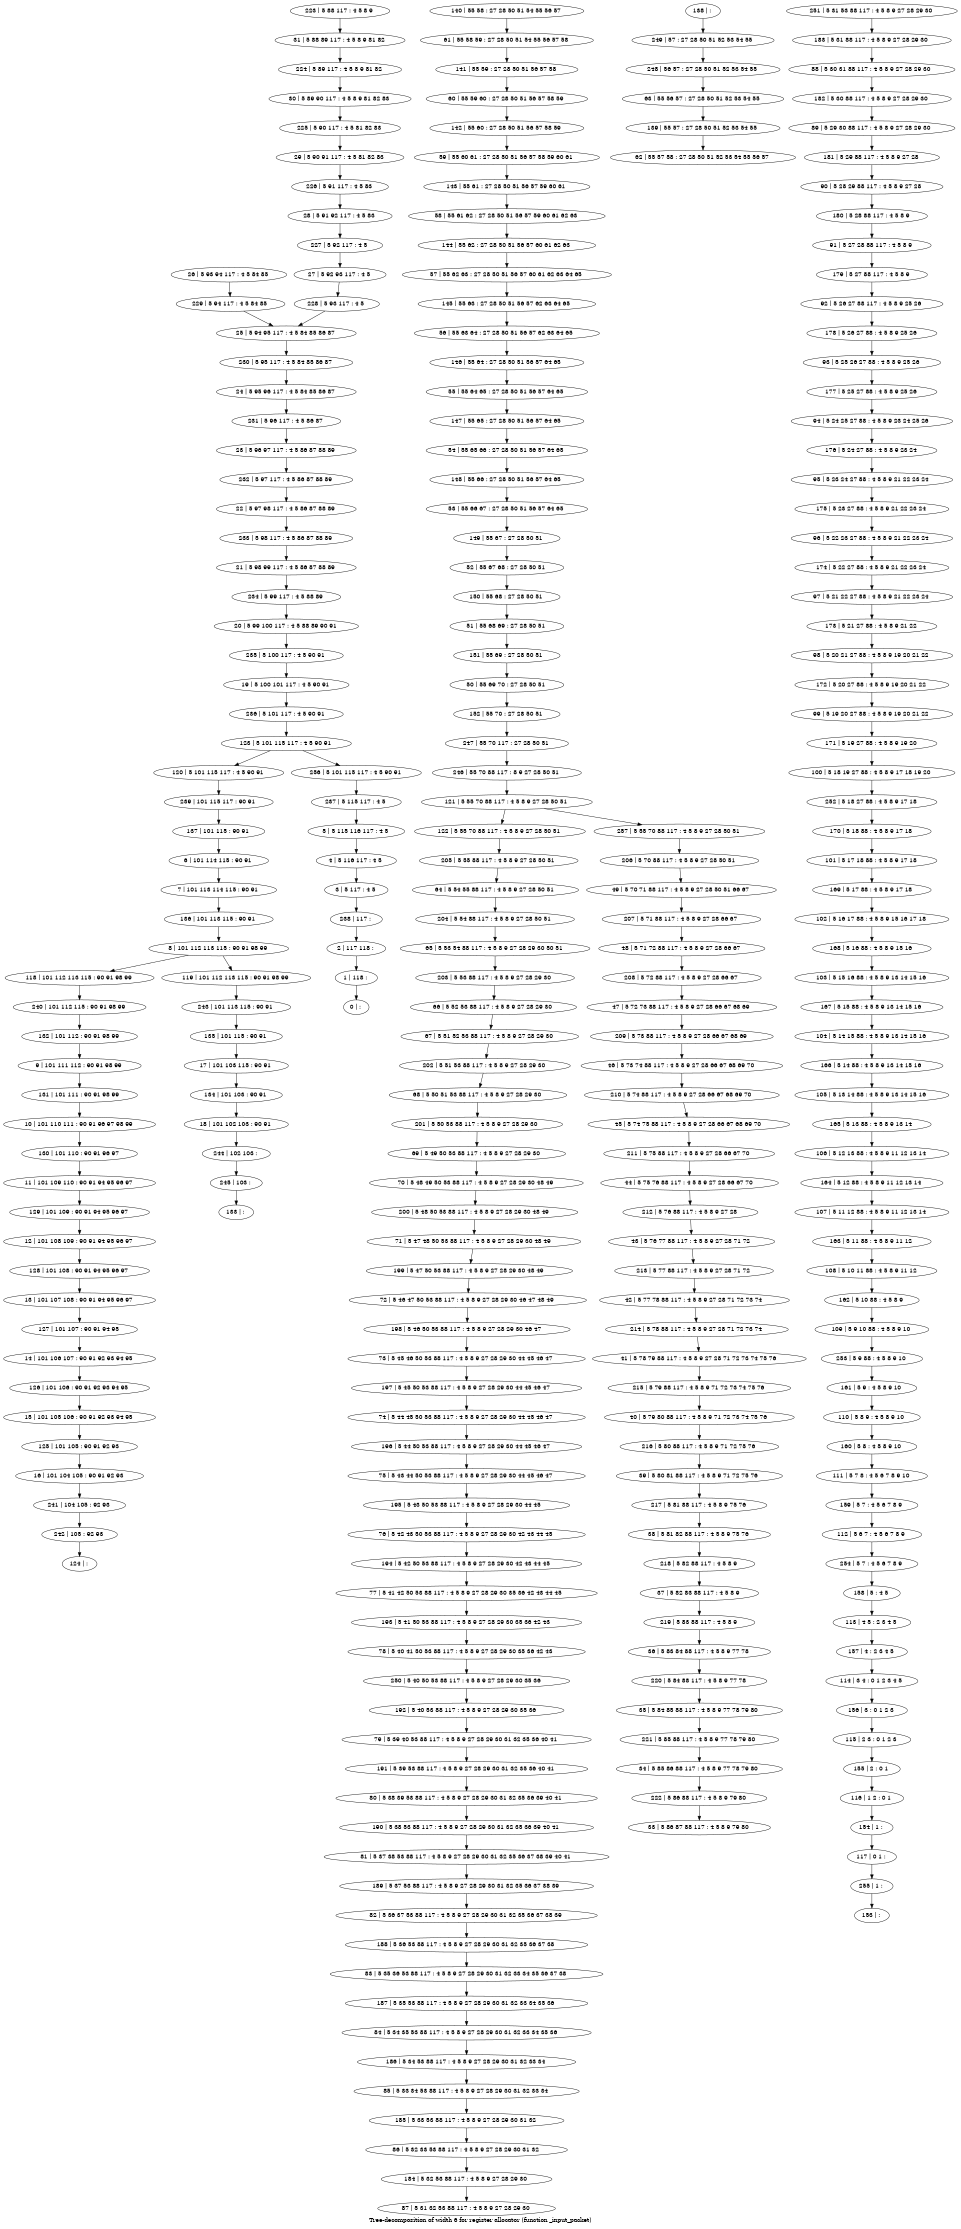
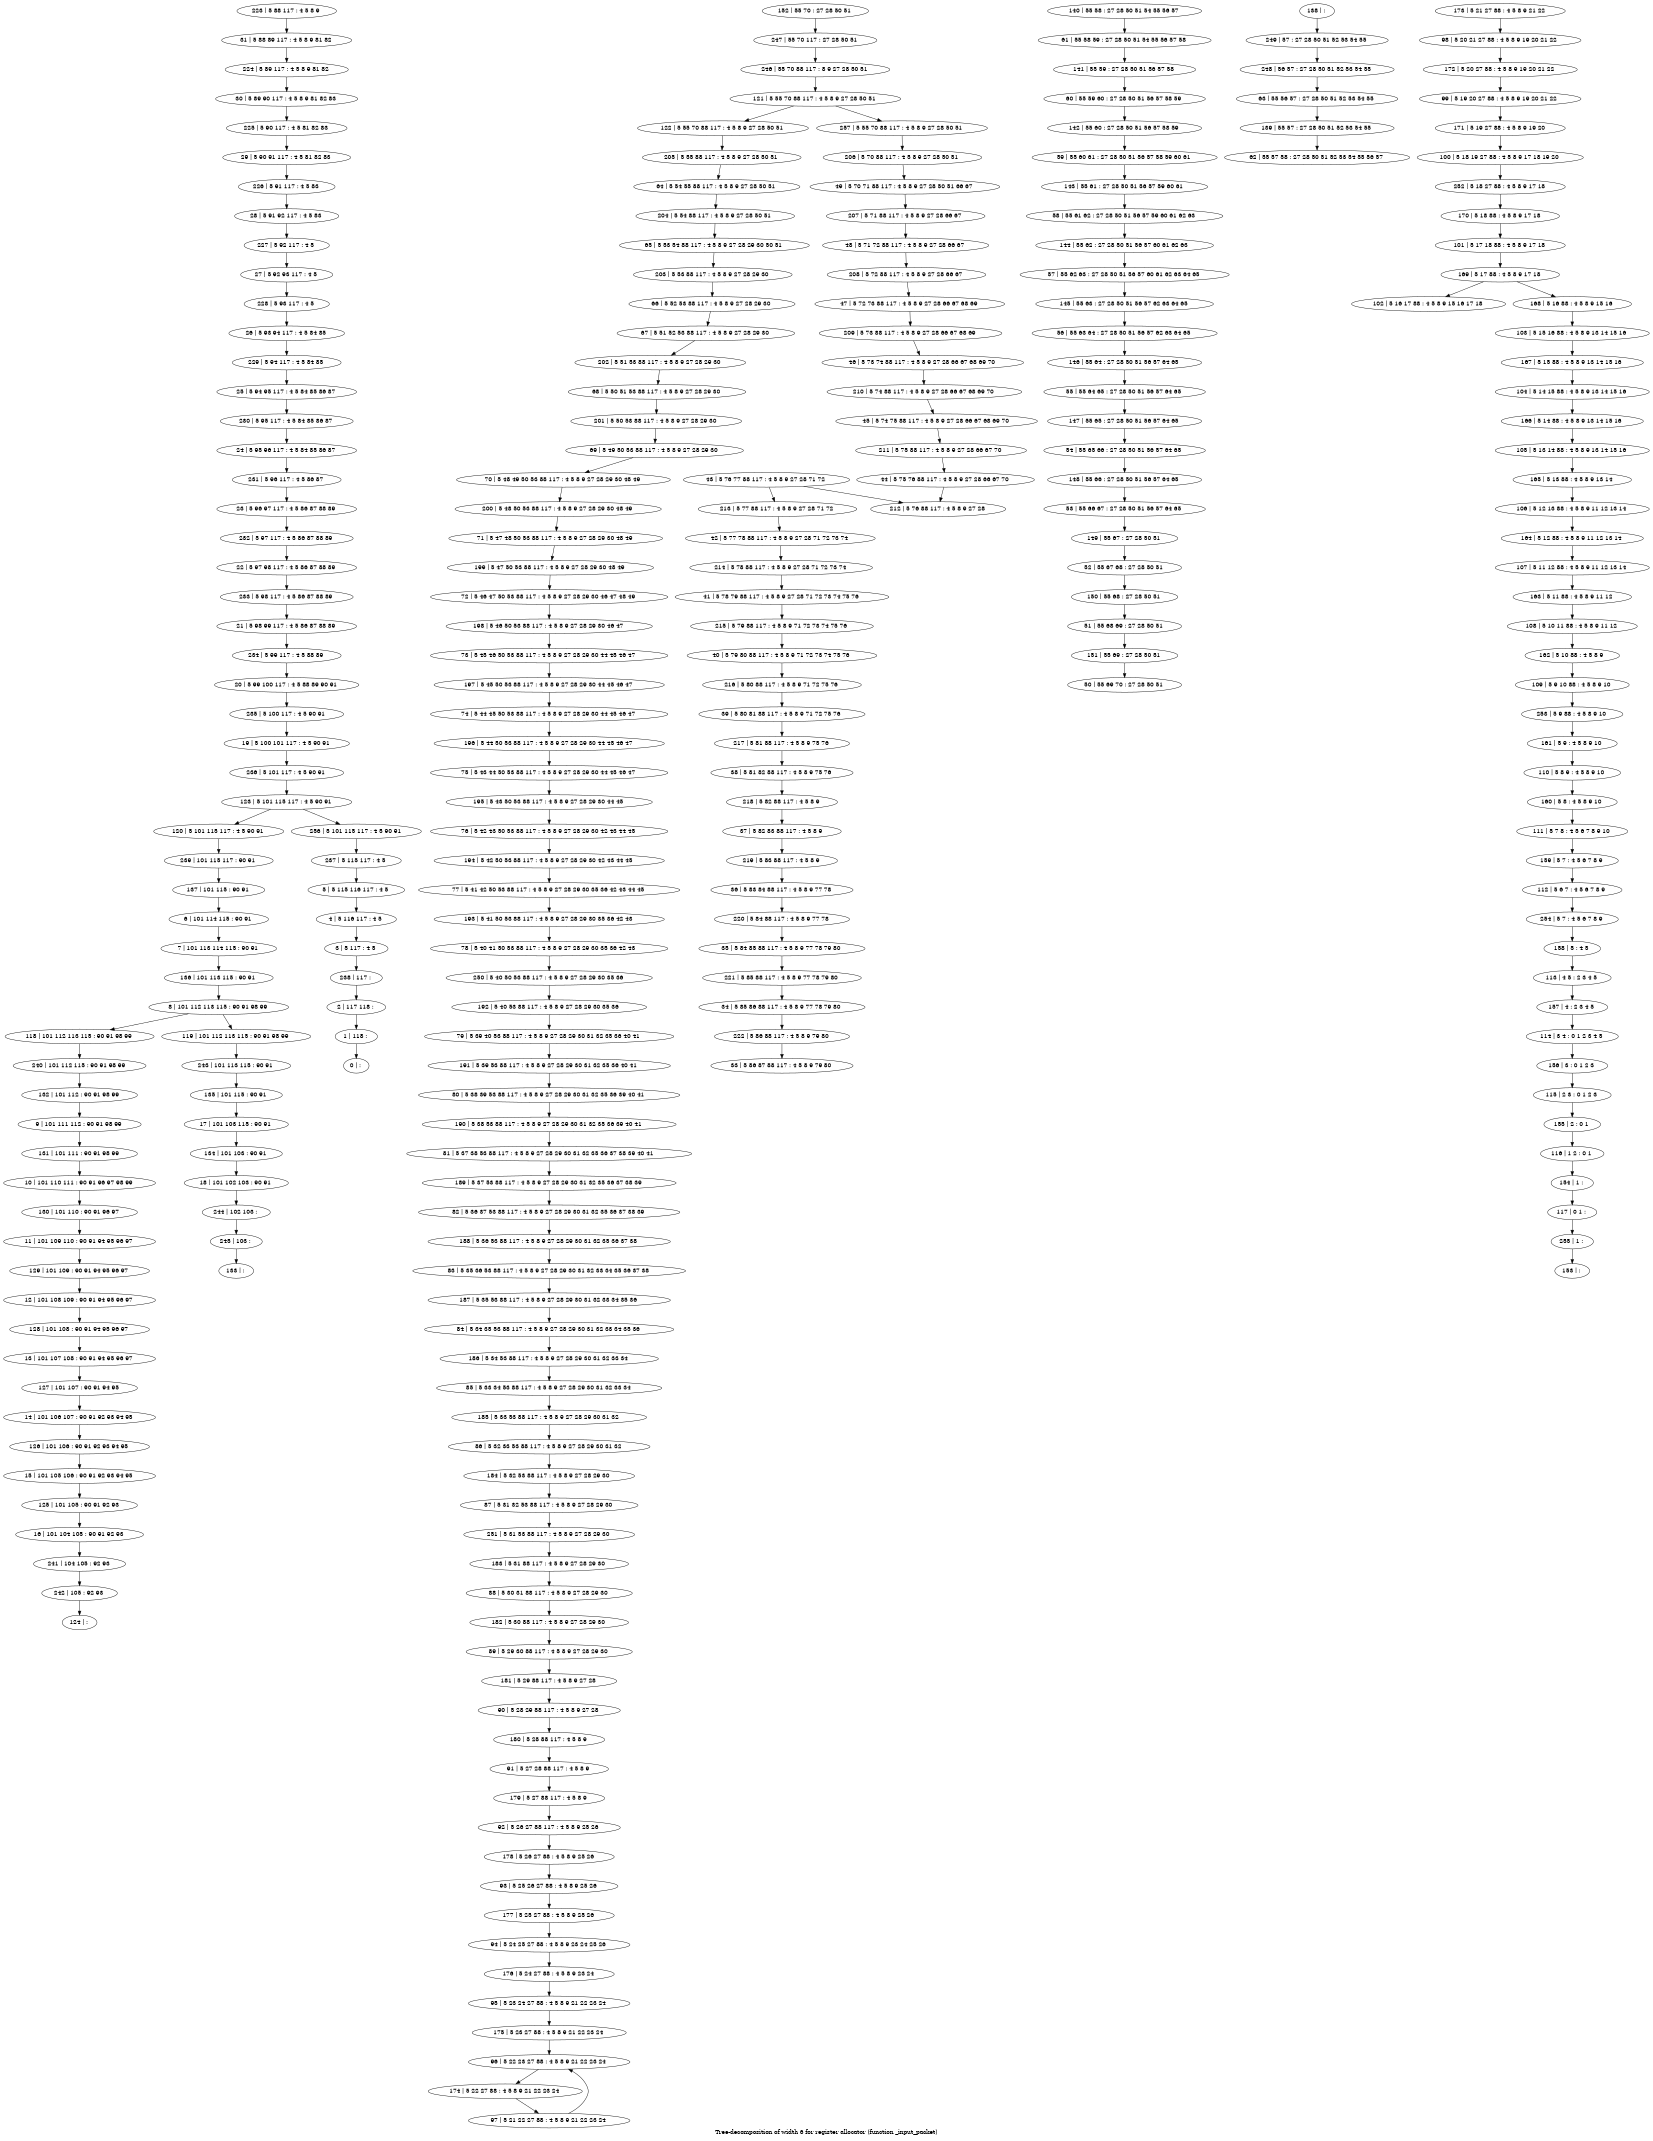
(314, 317) -> (287, 317)
(872, 610) -> (588, 2093)
(507, 698) -> none
(872, 932) -> (1534, 289)
(691, 1225) -> (851, 494)
none -> (549, 1518)
